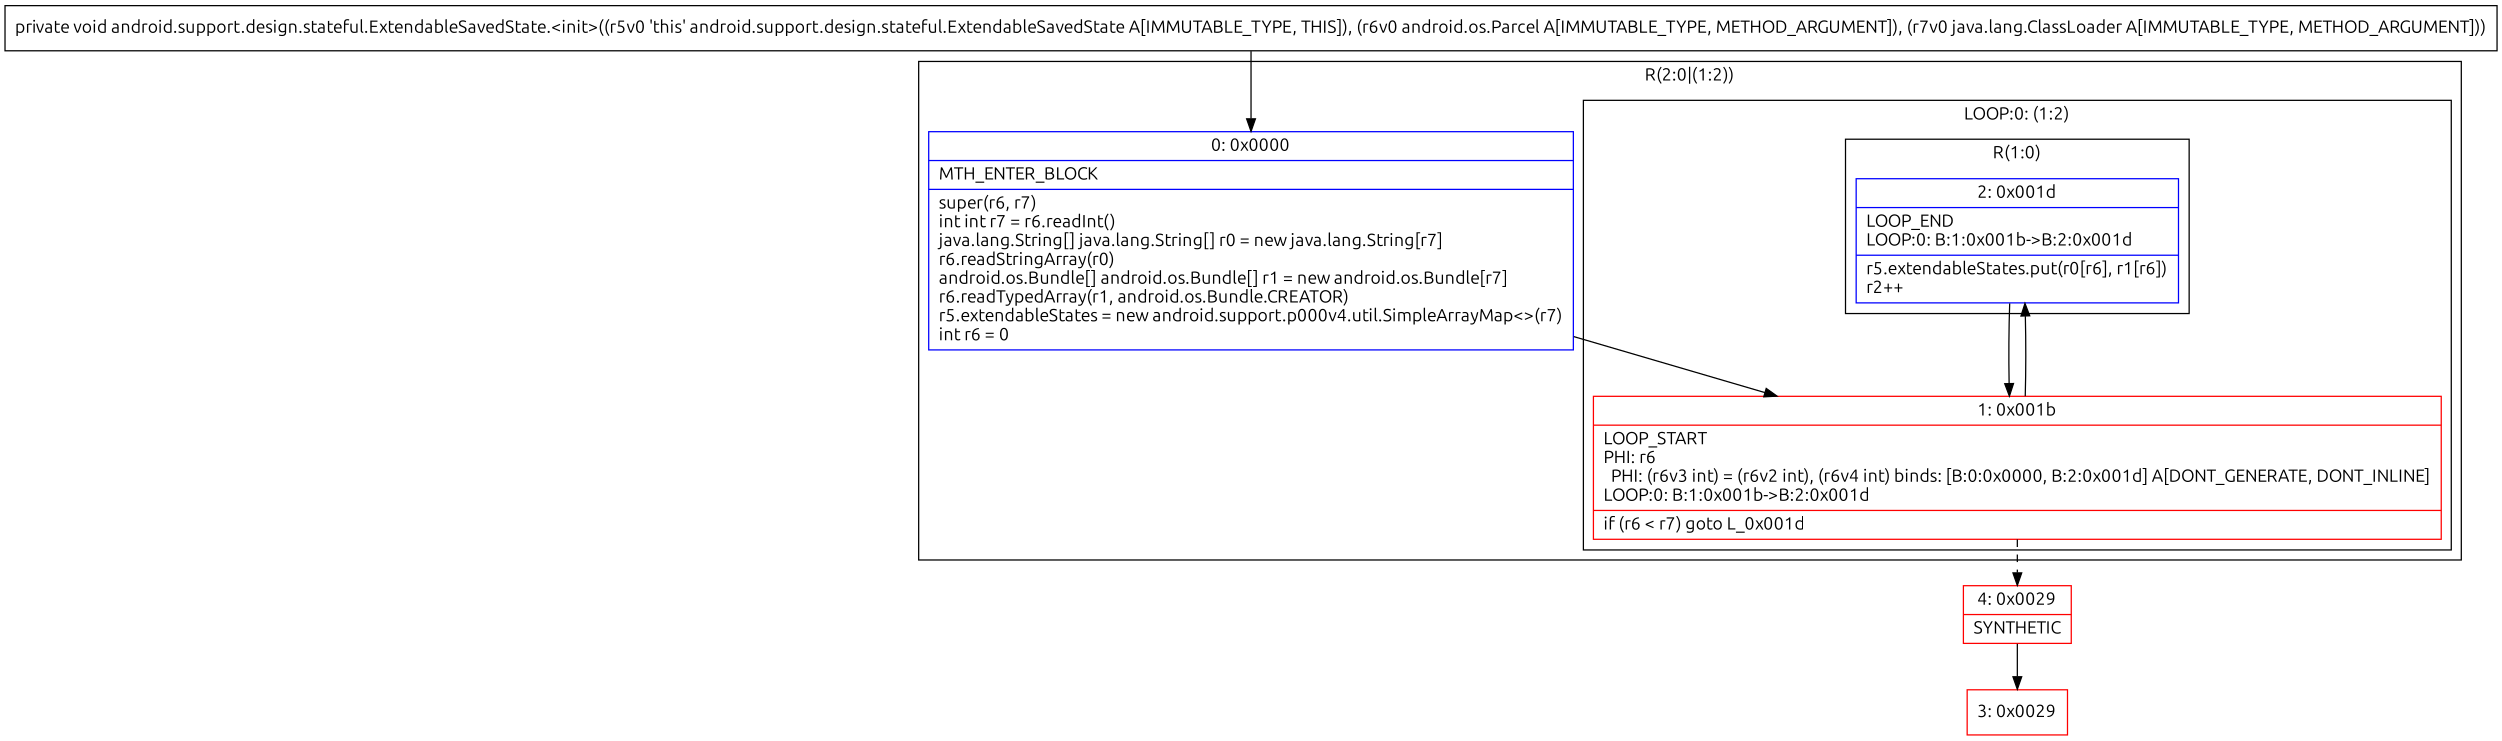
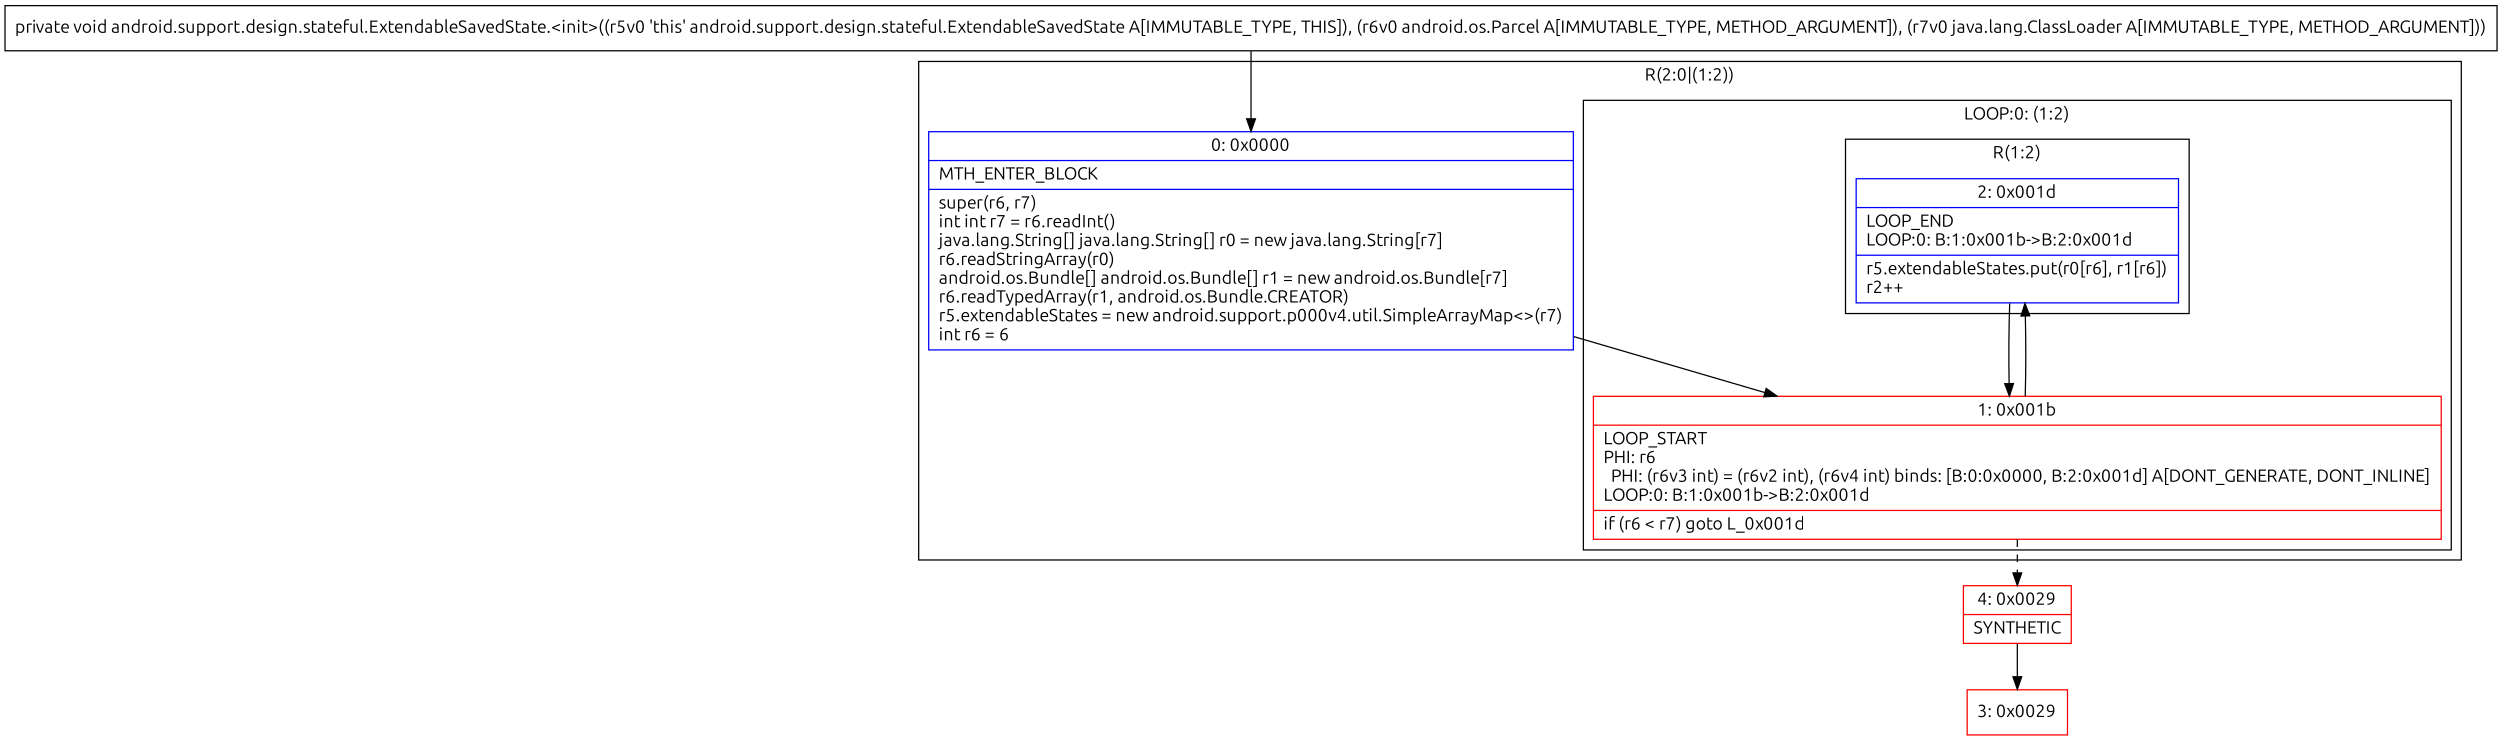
(2017, 154) -> (2017, 154)
(974, 335) -> (974, 335)
